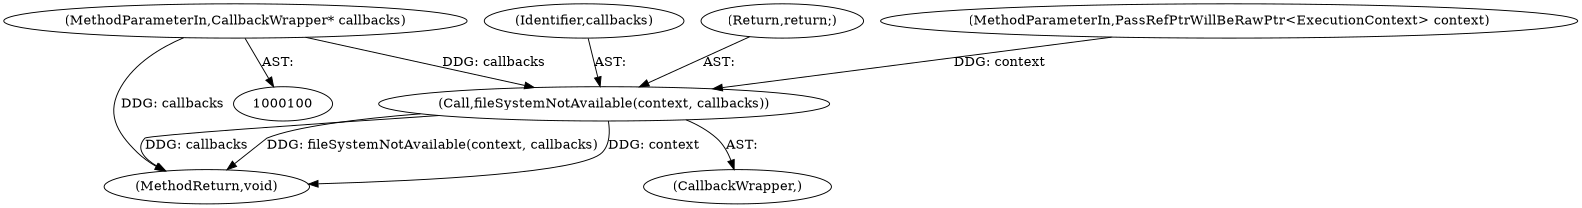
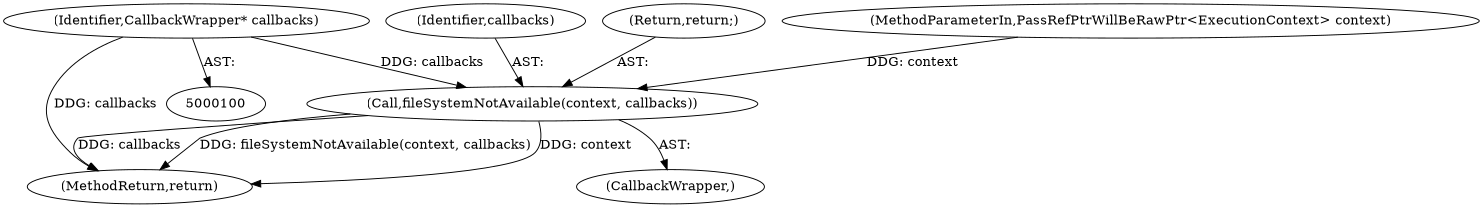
(235, 21) -> (186, 21)
(283, 104) -> (216, 104)
(207, 187) -> (140, 187)
